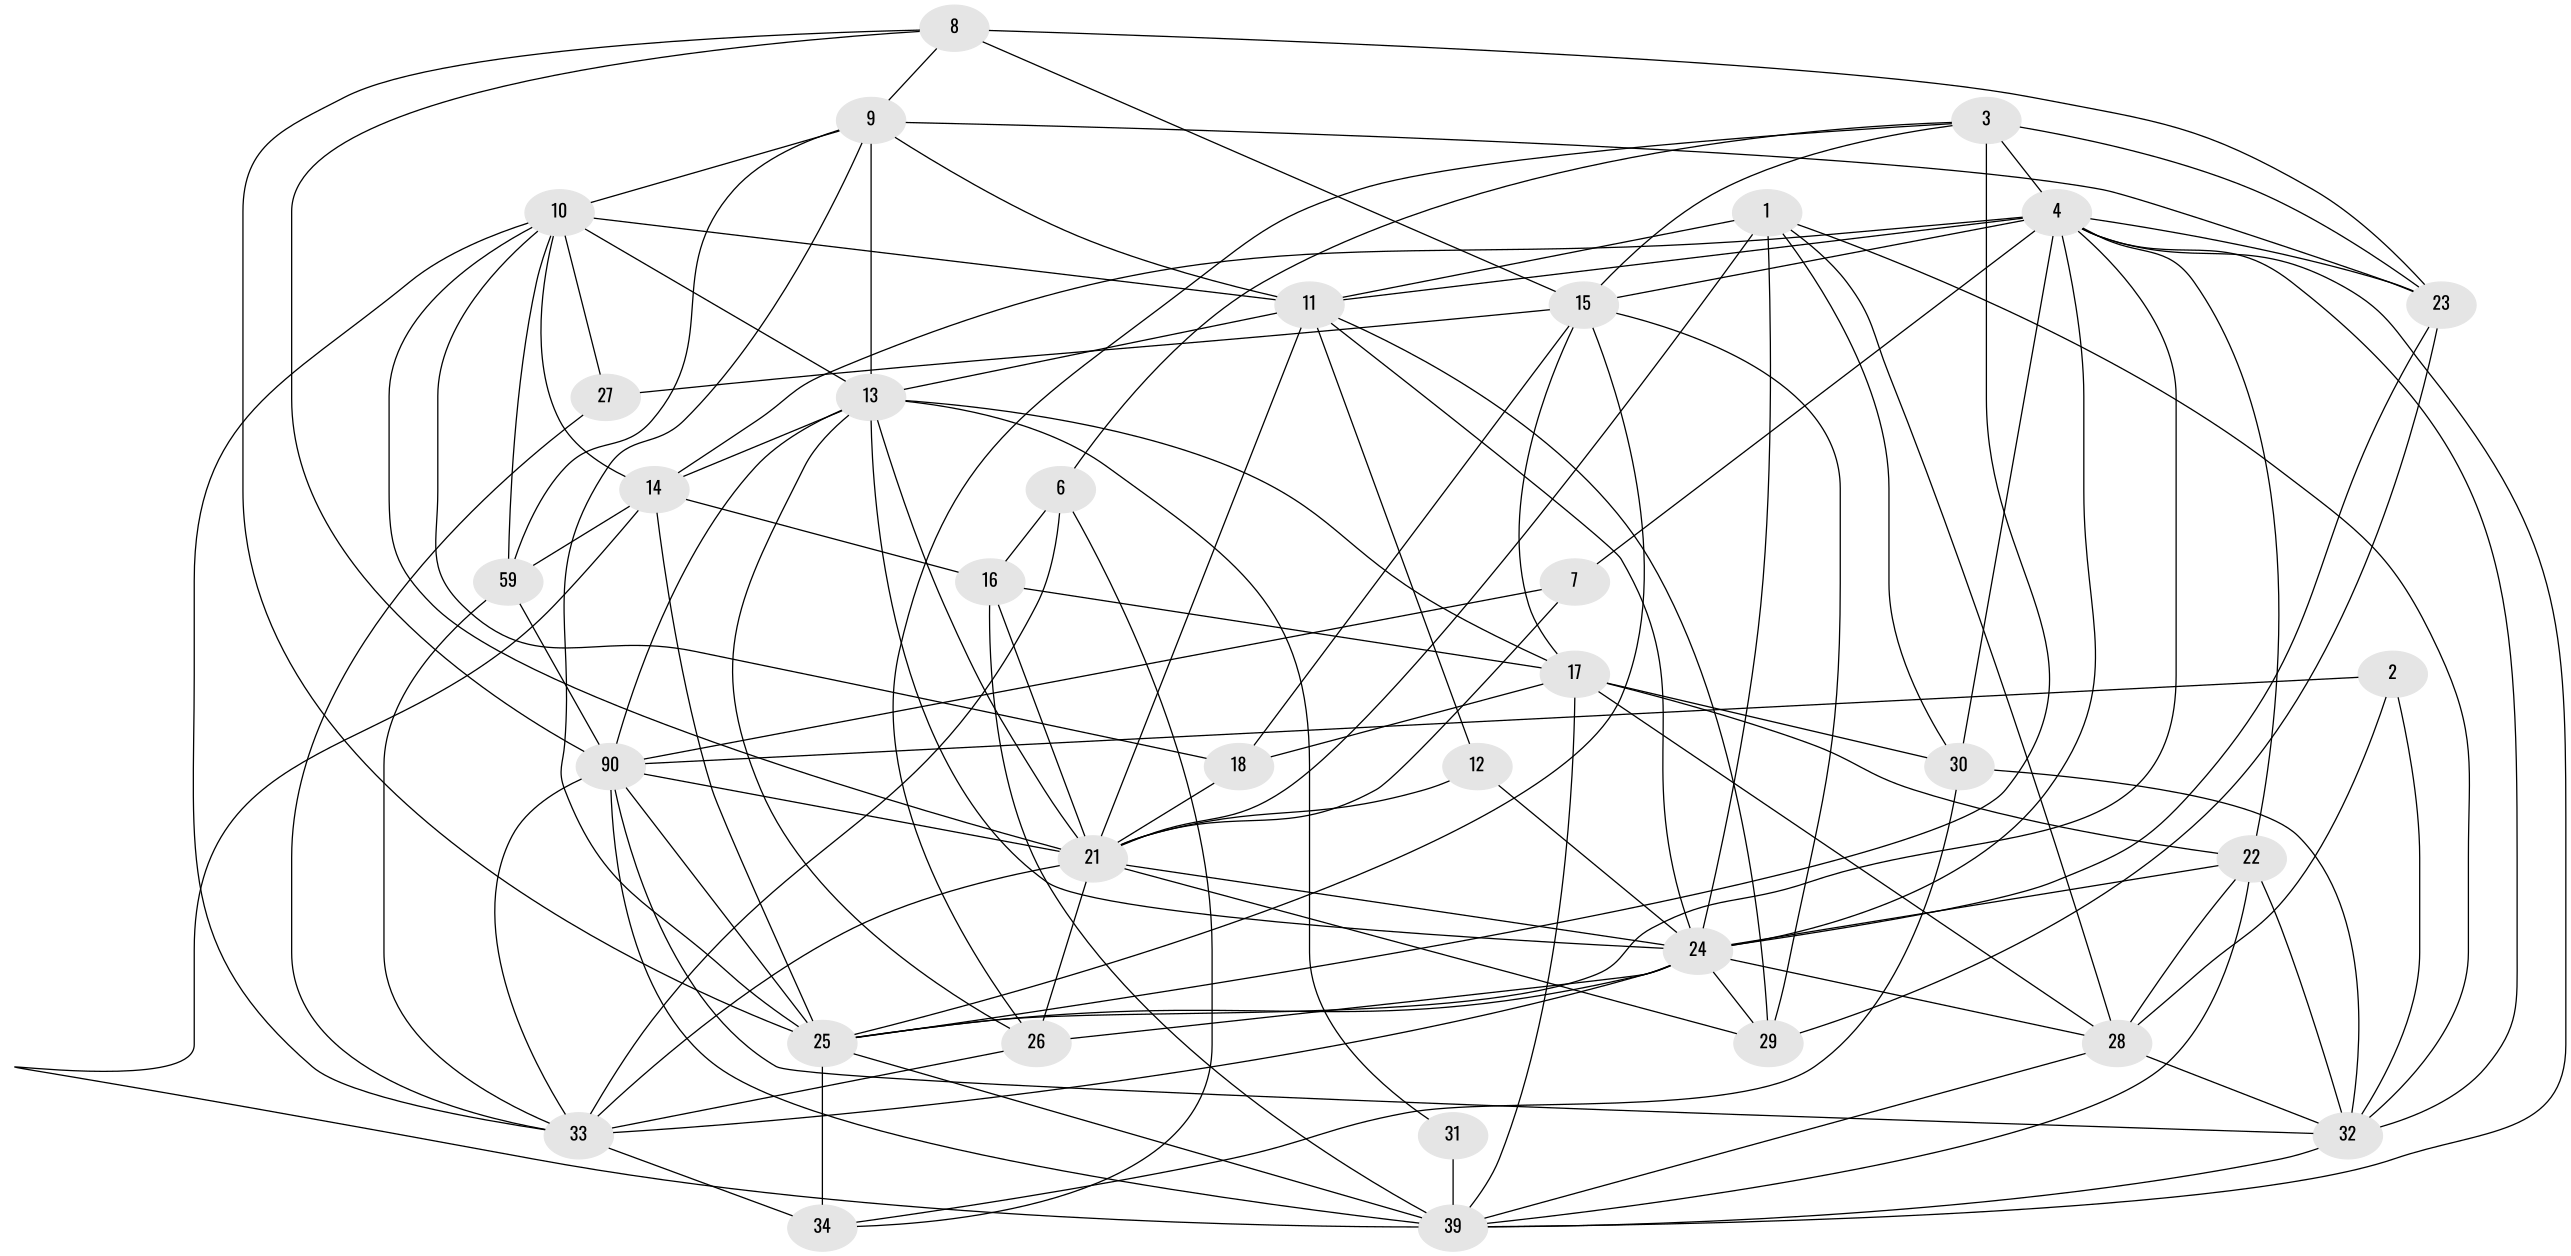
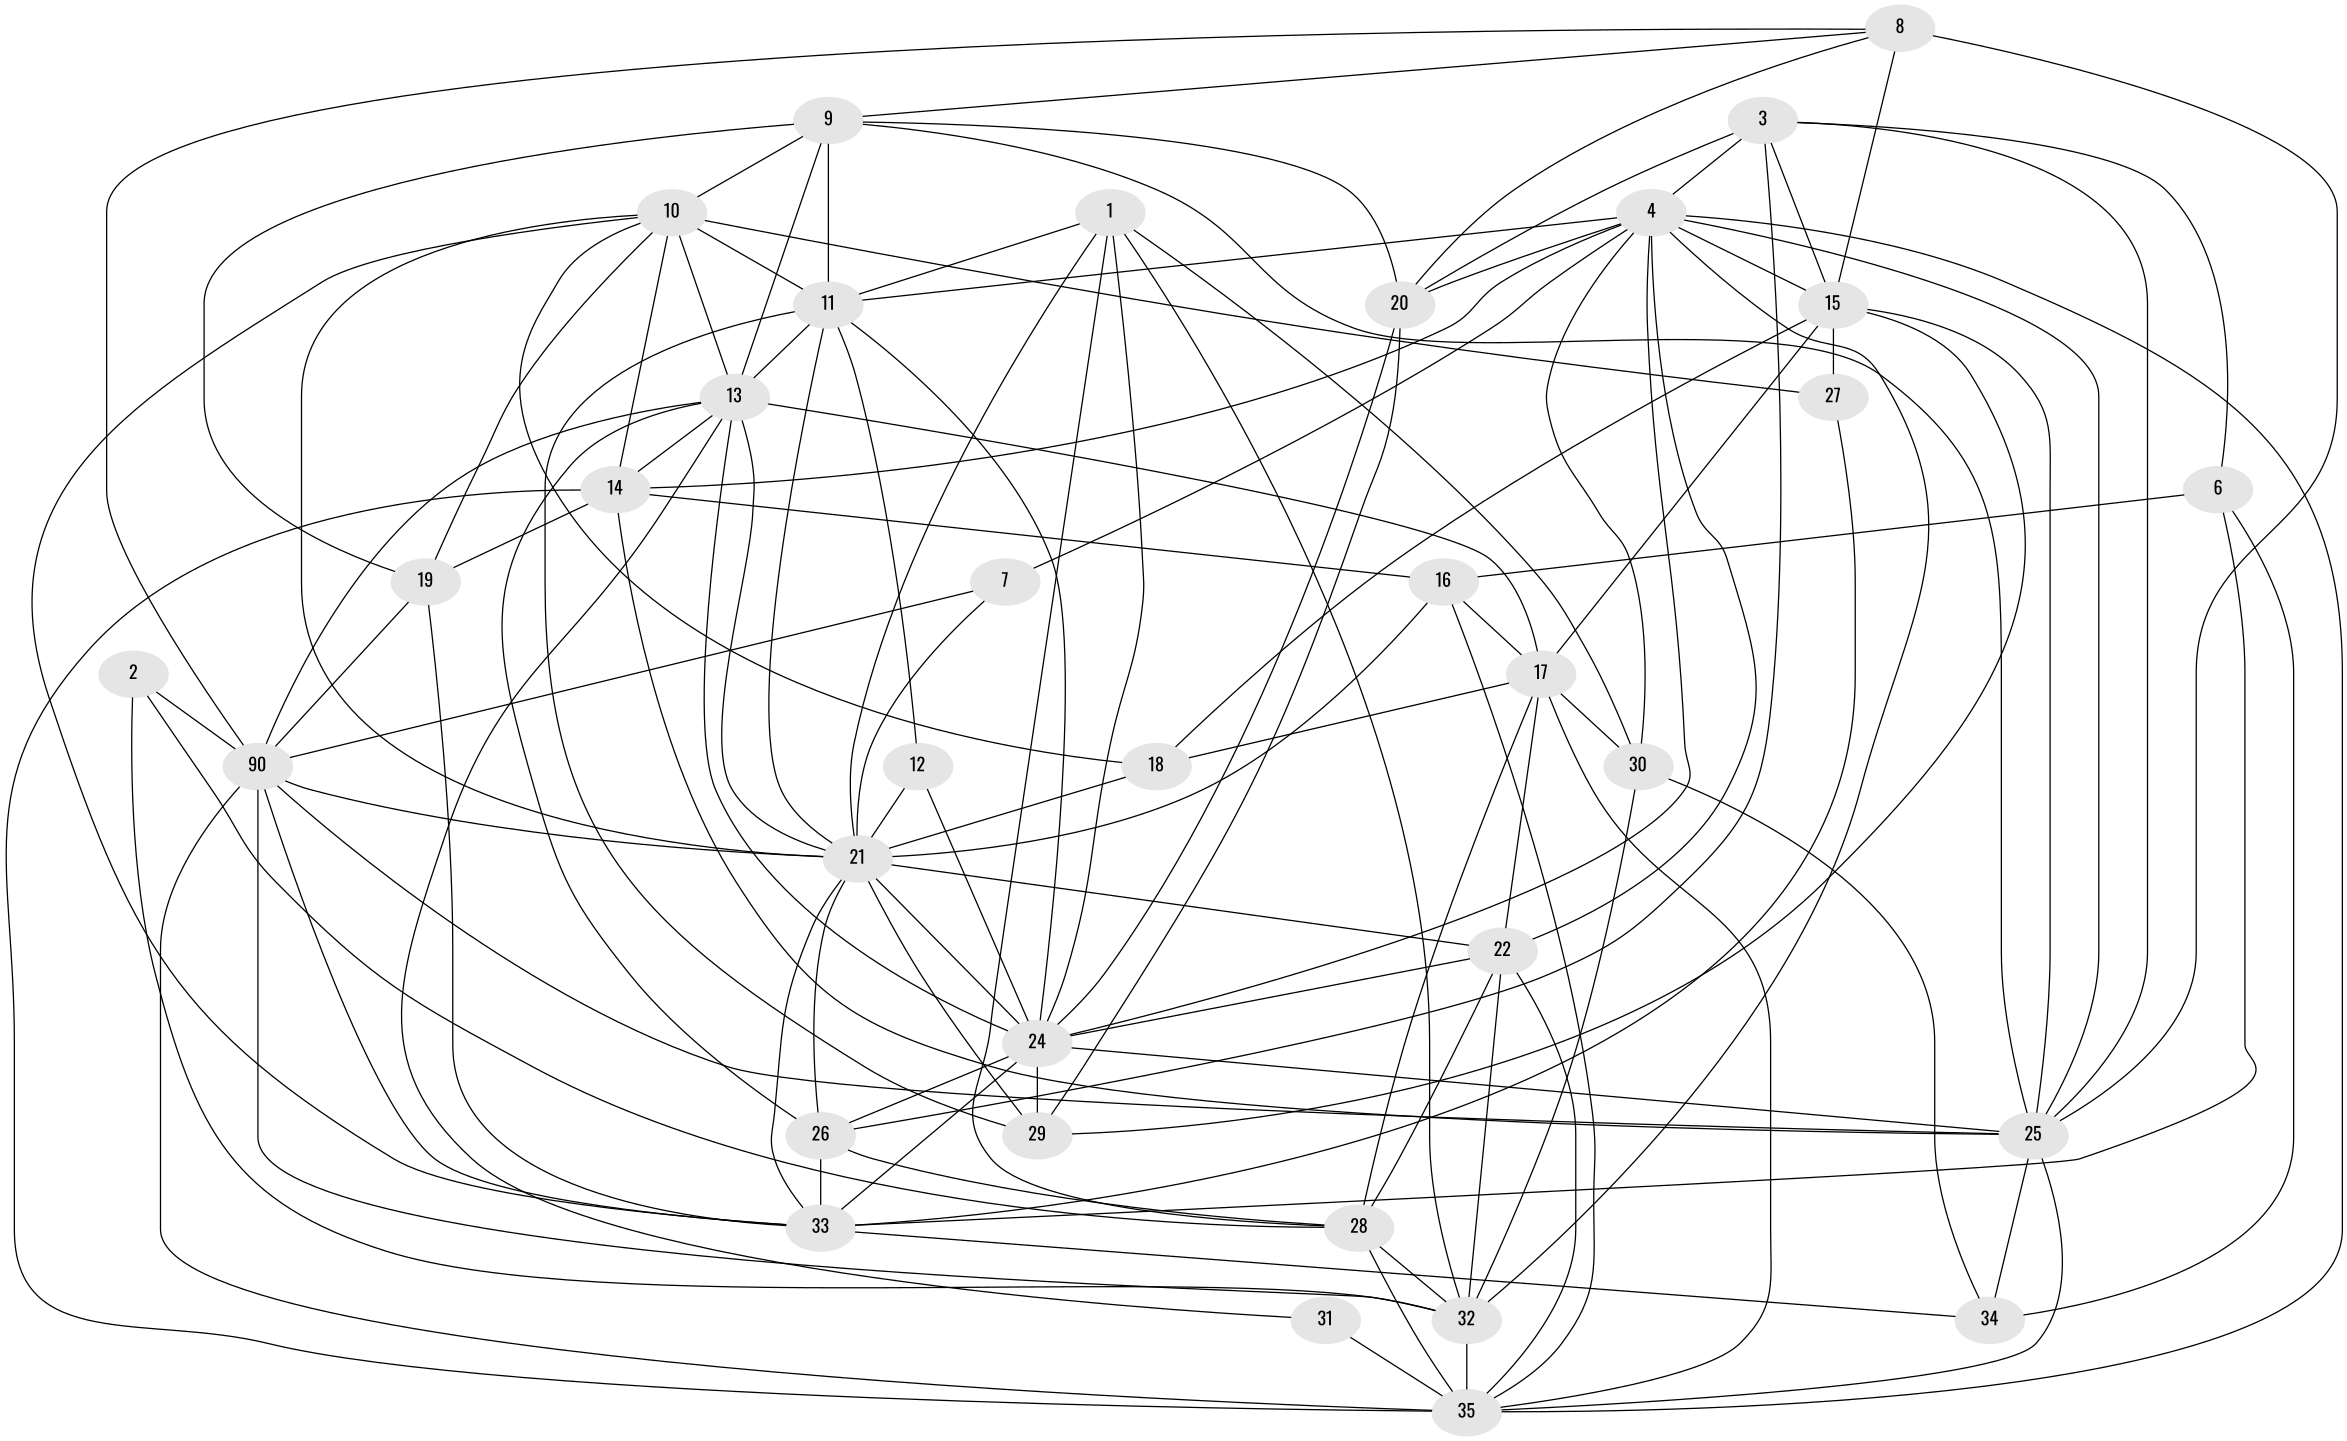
(2441, 305) -> (1400, 305)
(508, 582) -> (426, 582)
none -> (1166, 903)
(1916, 999) -> (1024, 1191)
(1453, 1228) -> (1467, 1413)
